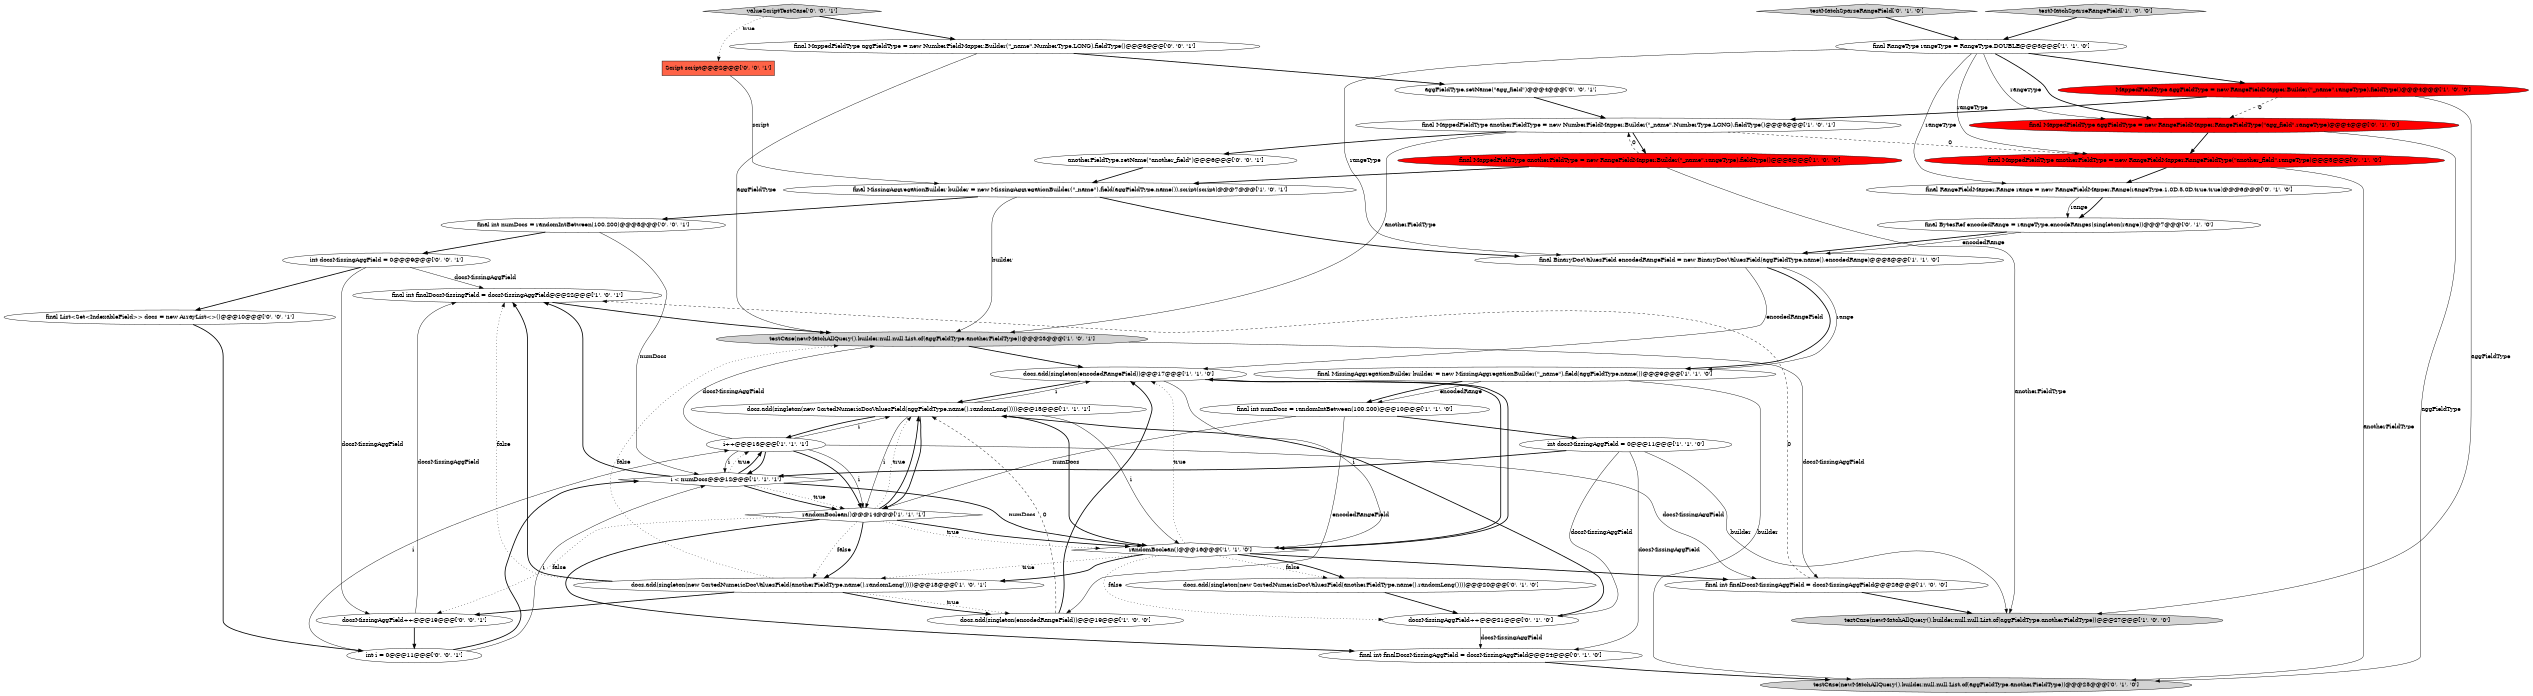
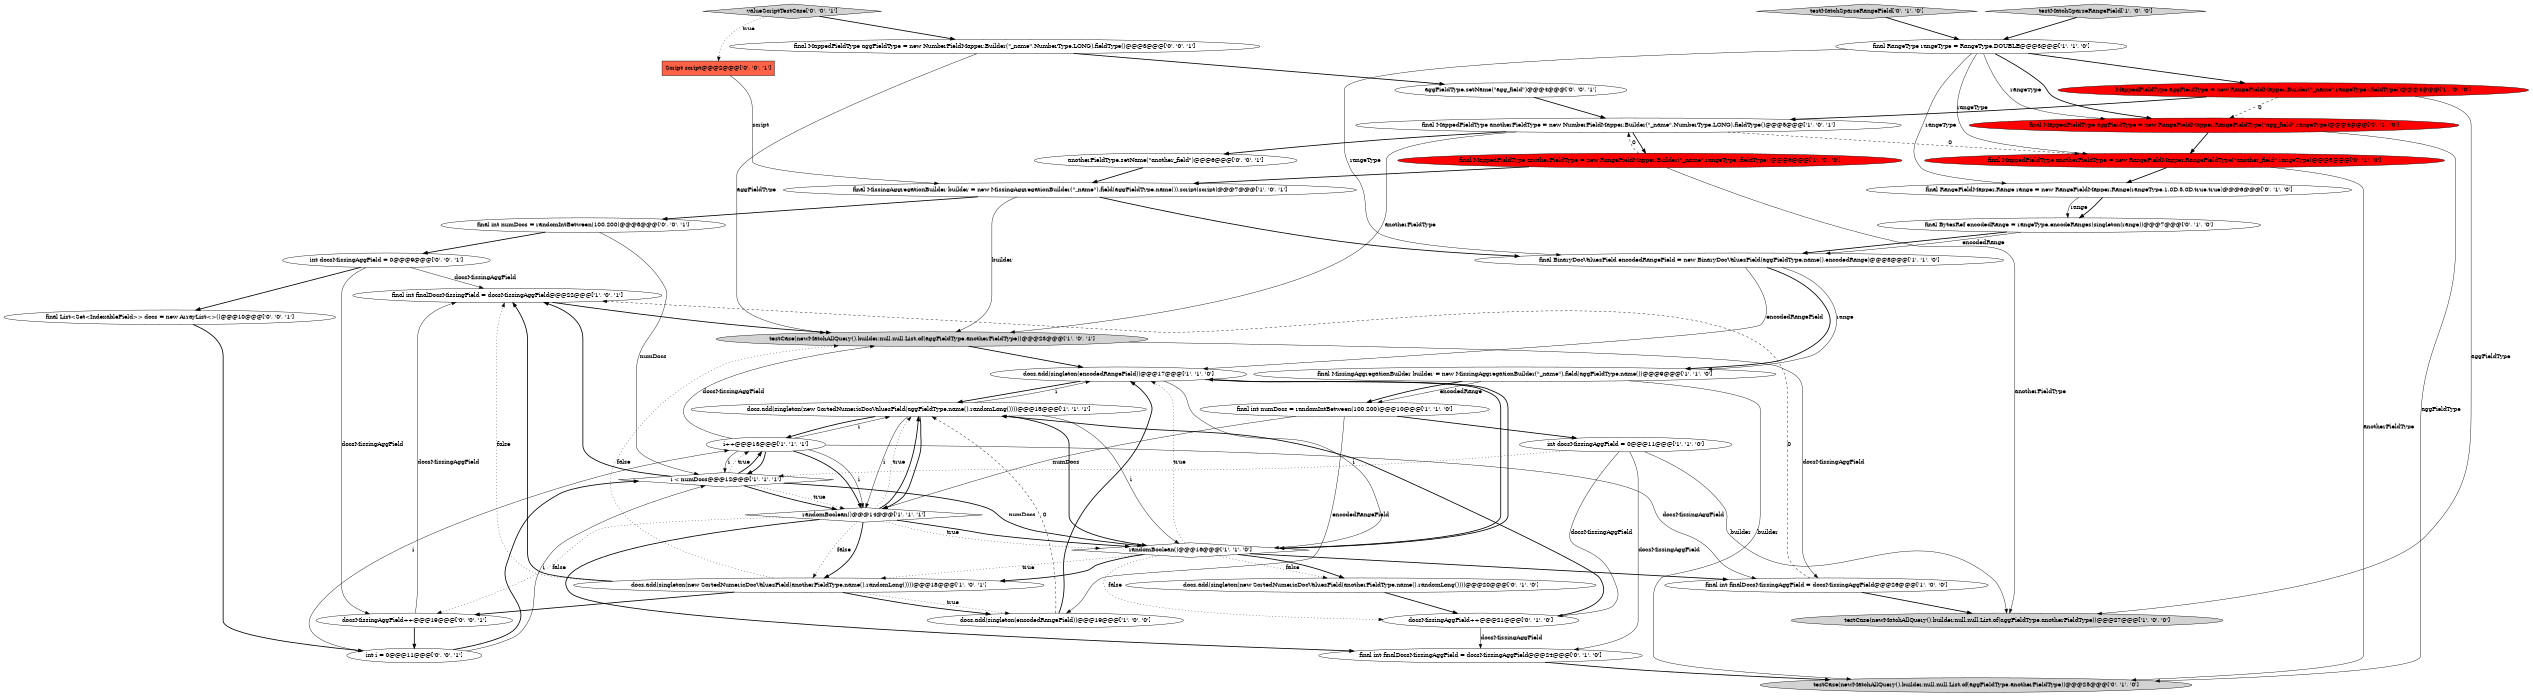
(1195, 470) -> (1195, 470)
